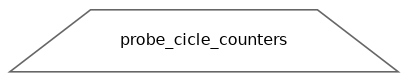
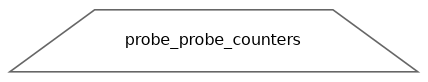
(204, 41) -> (214, 41)
